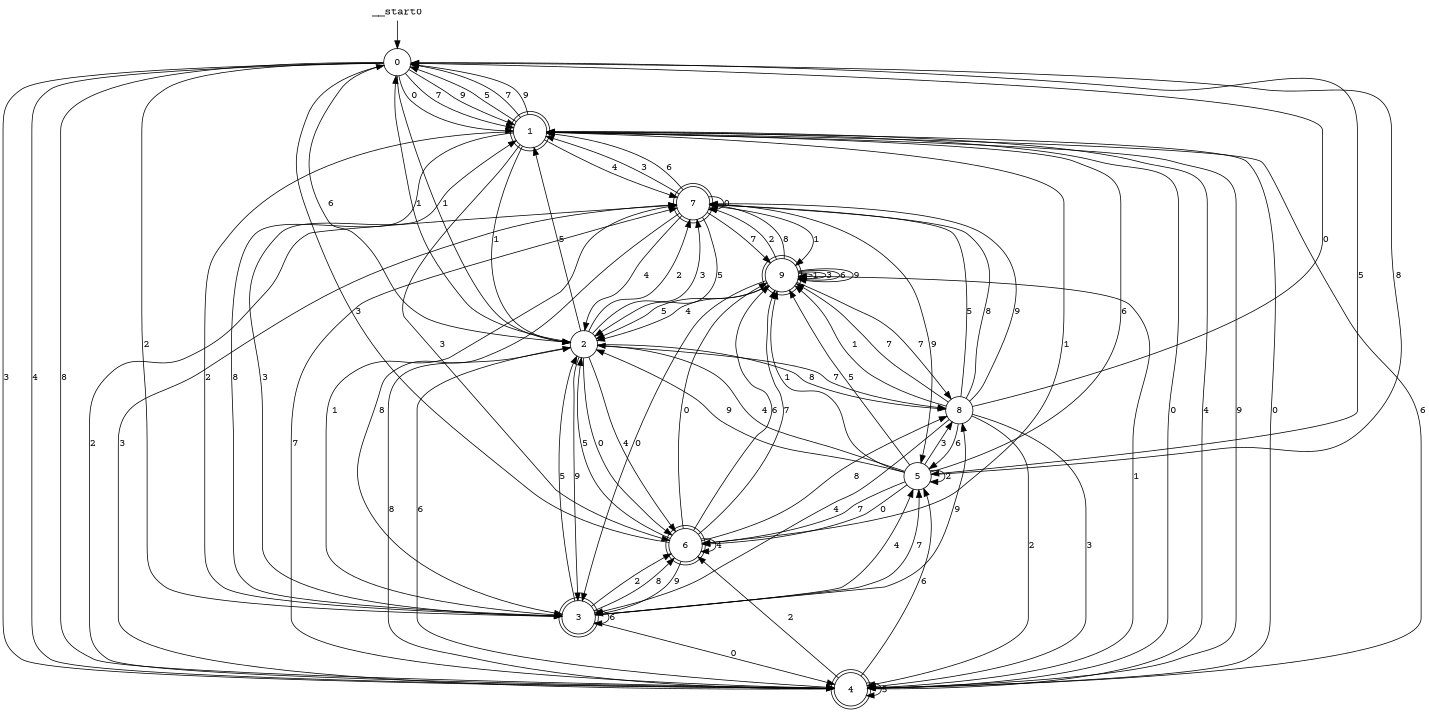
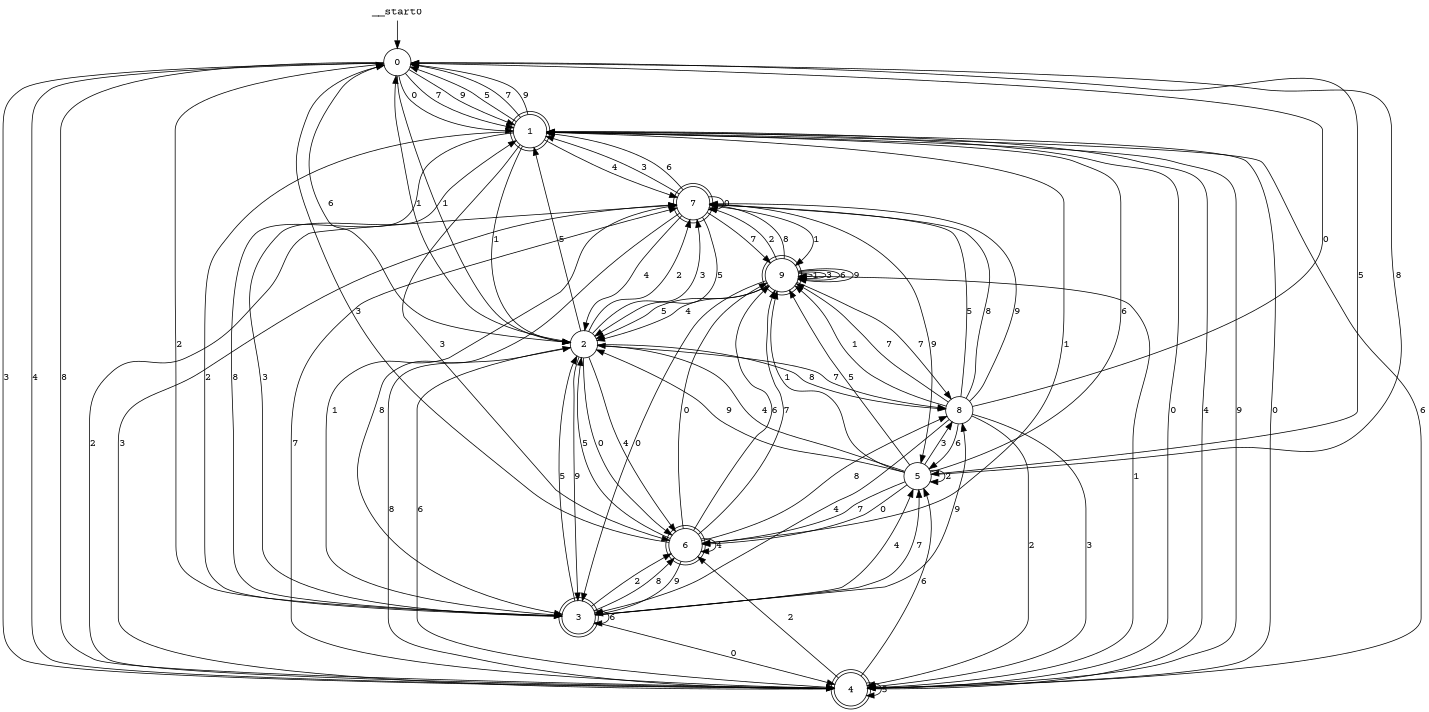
(147, 421) -> (176, 434)
